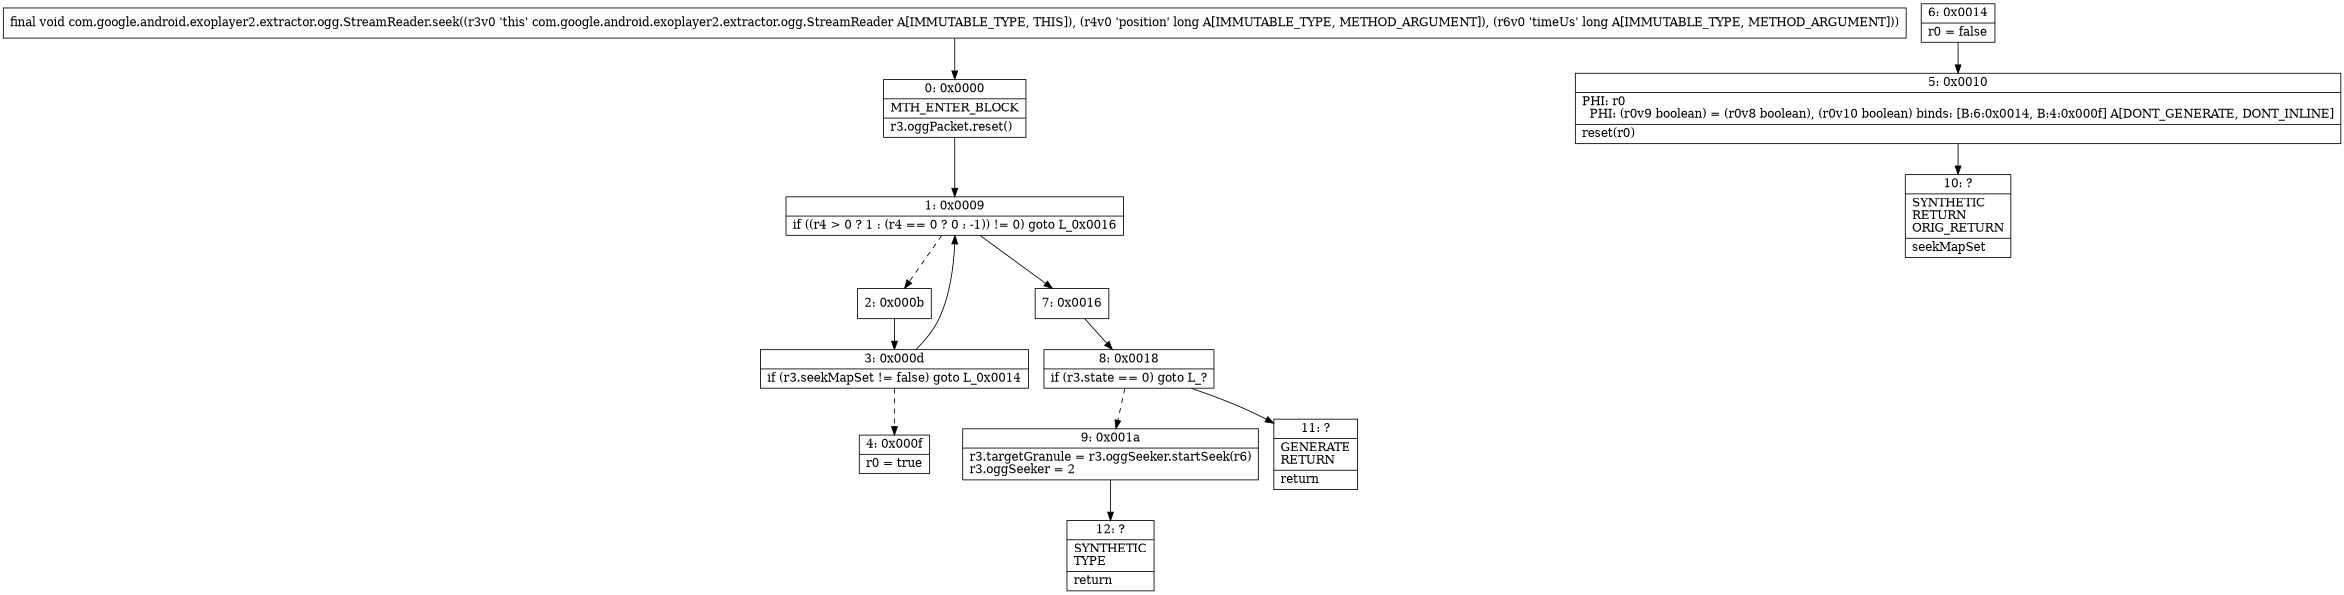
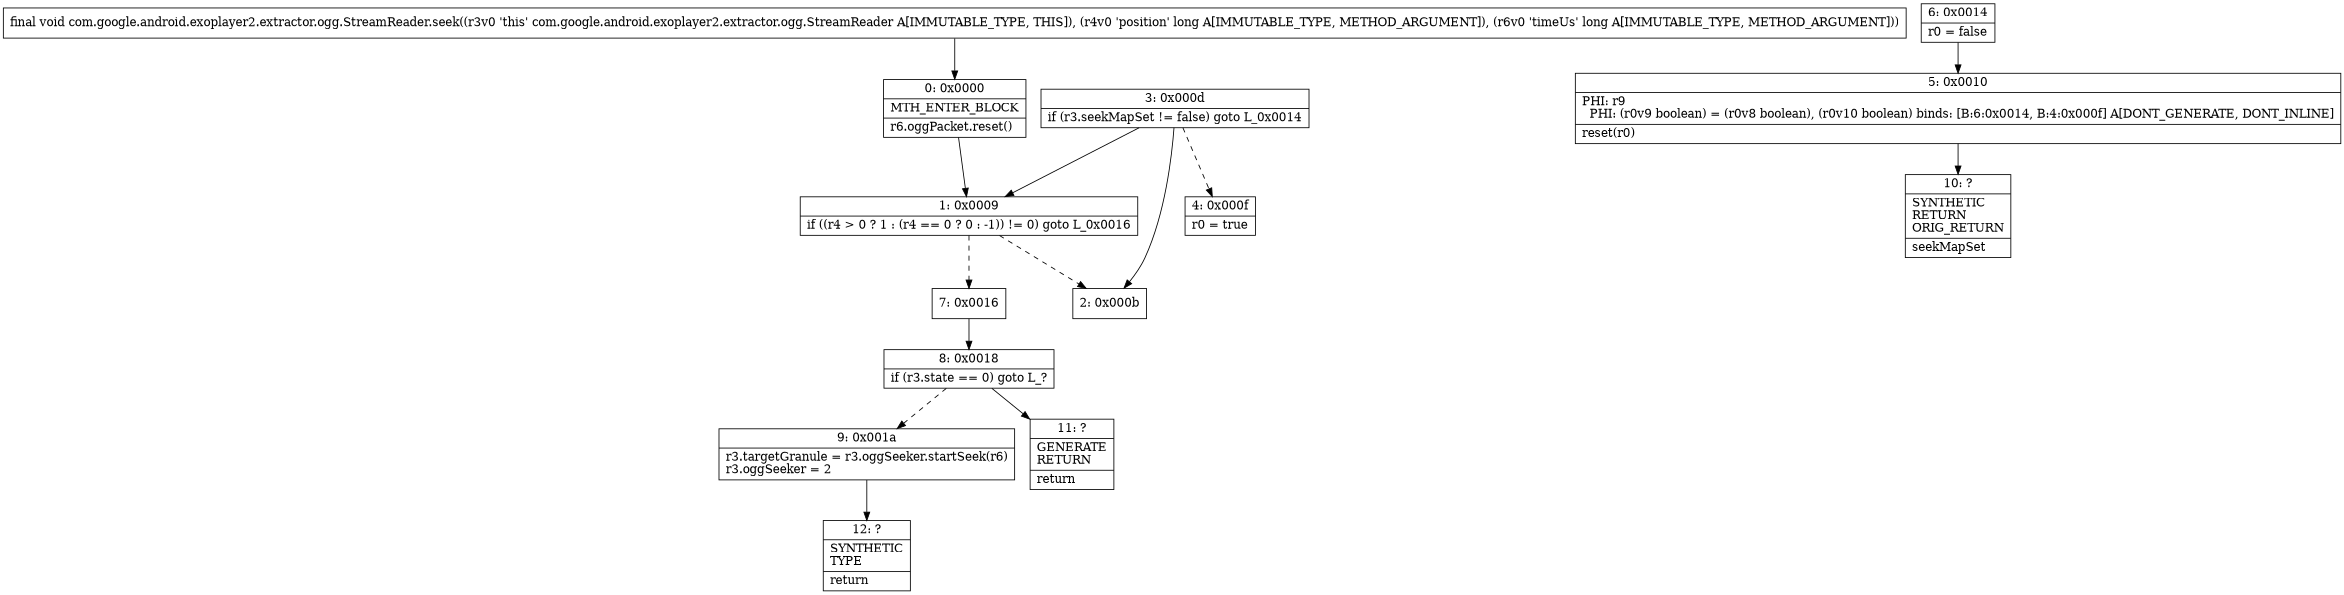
(1606, 102) -> (1606, 102)
(951, 127) -> (951, 127)
(1013, 259) -> (969, 258)
(894, 330) -> (1162, 208)
